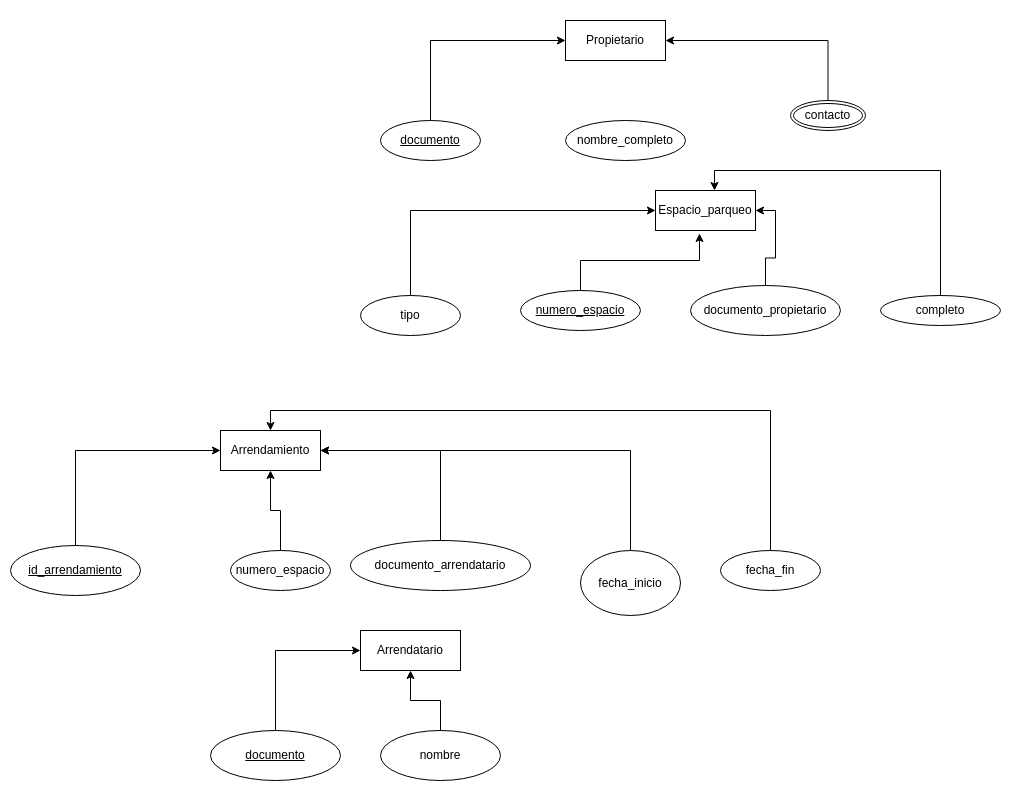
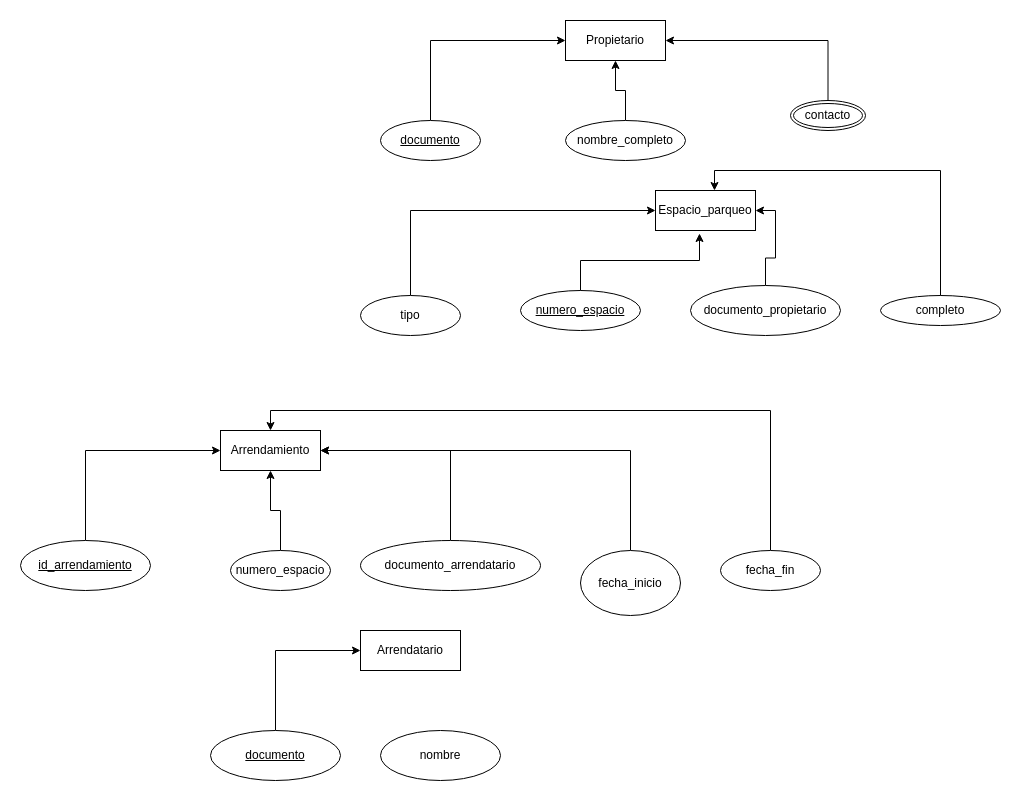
none -> (625, 91)
(441, 566) -> (451, 566)
(76, 571) -> (86, 566)
(430, 701) -> none
